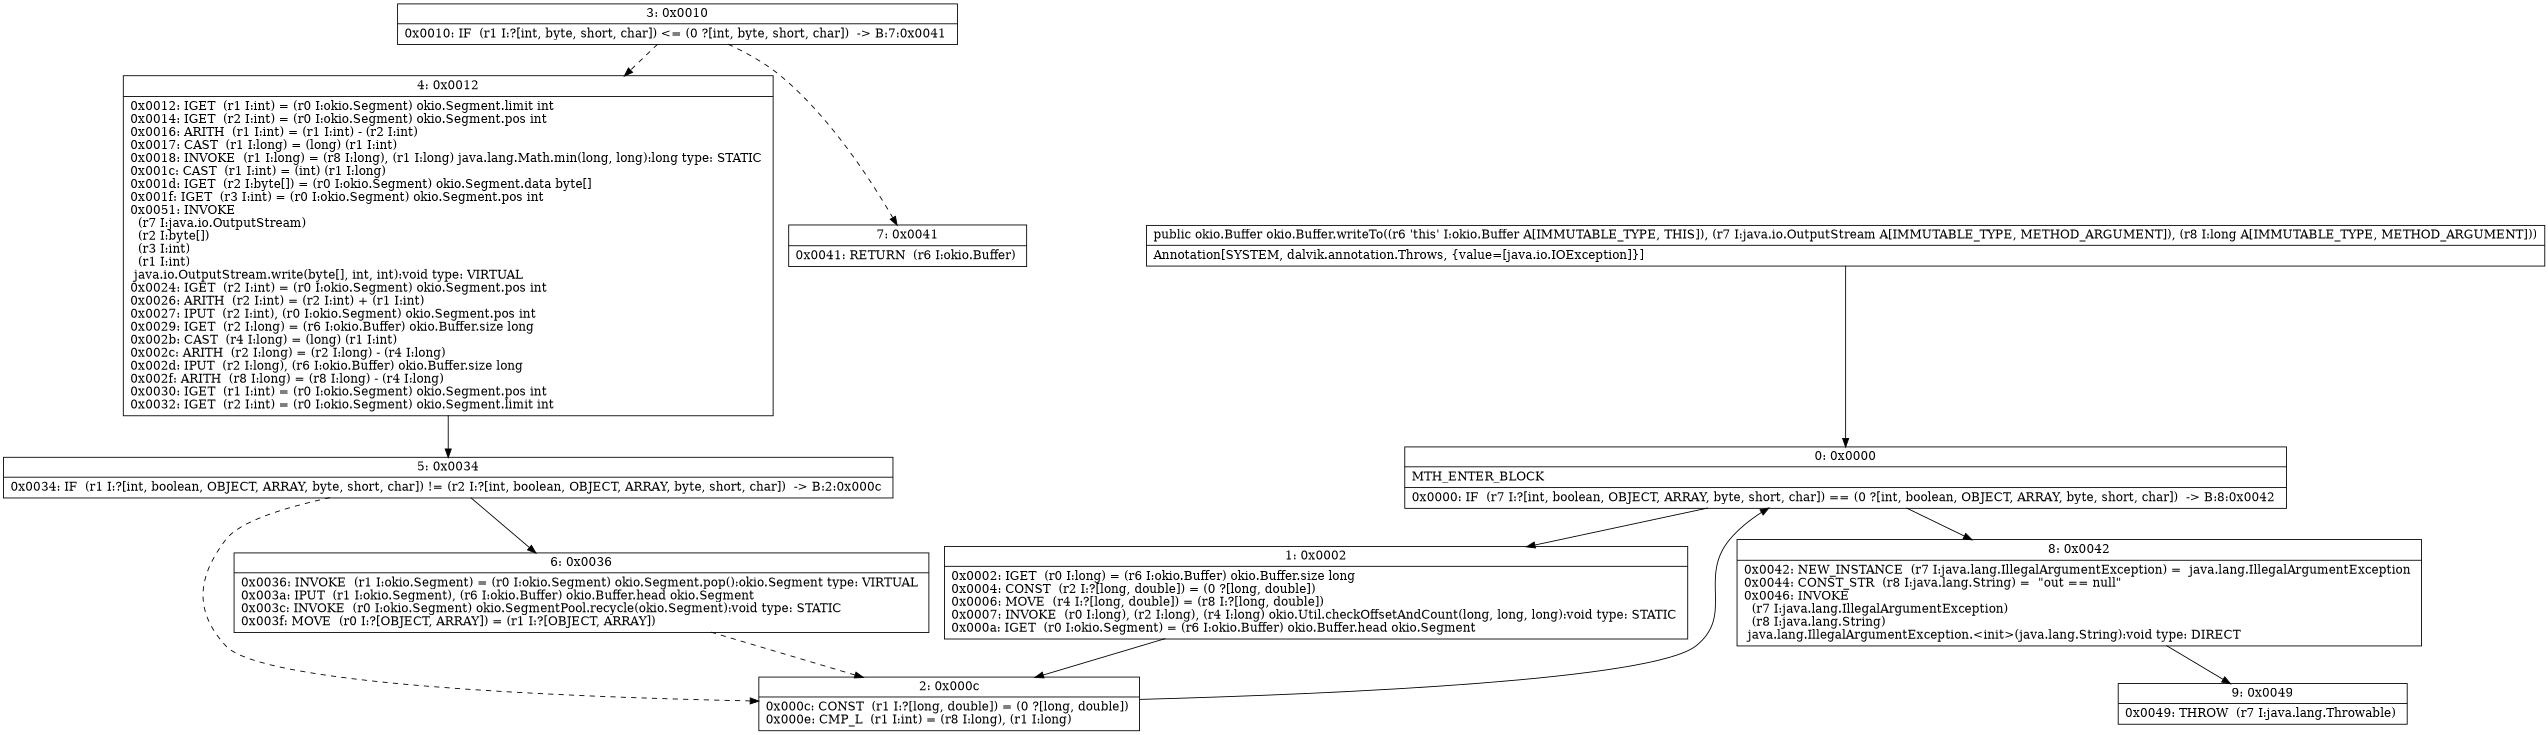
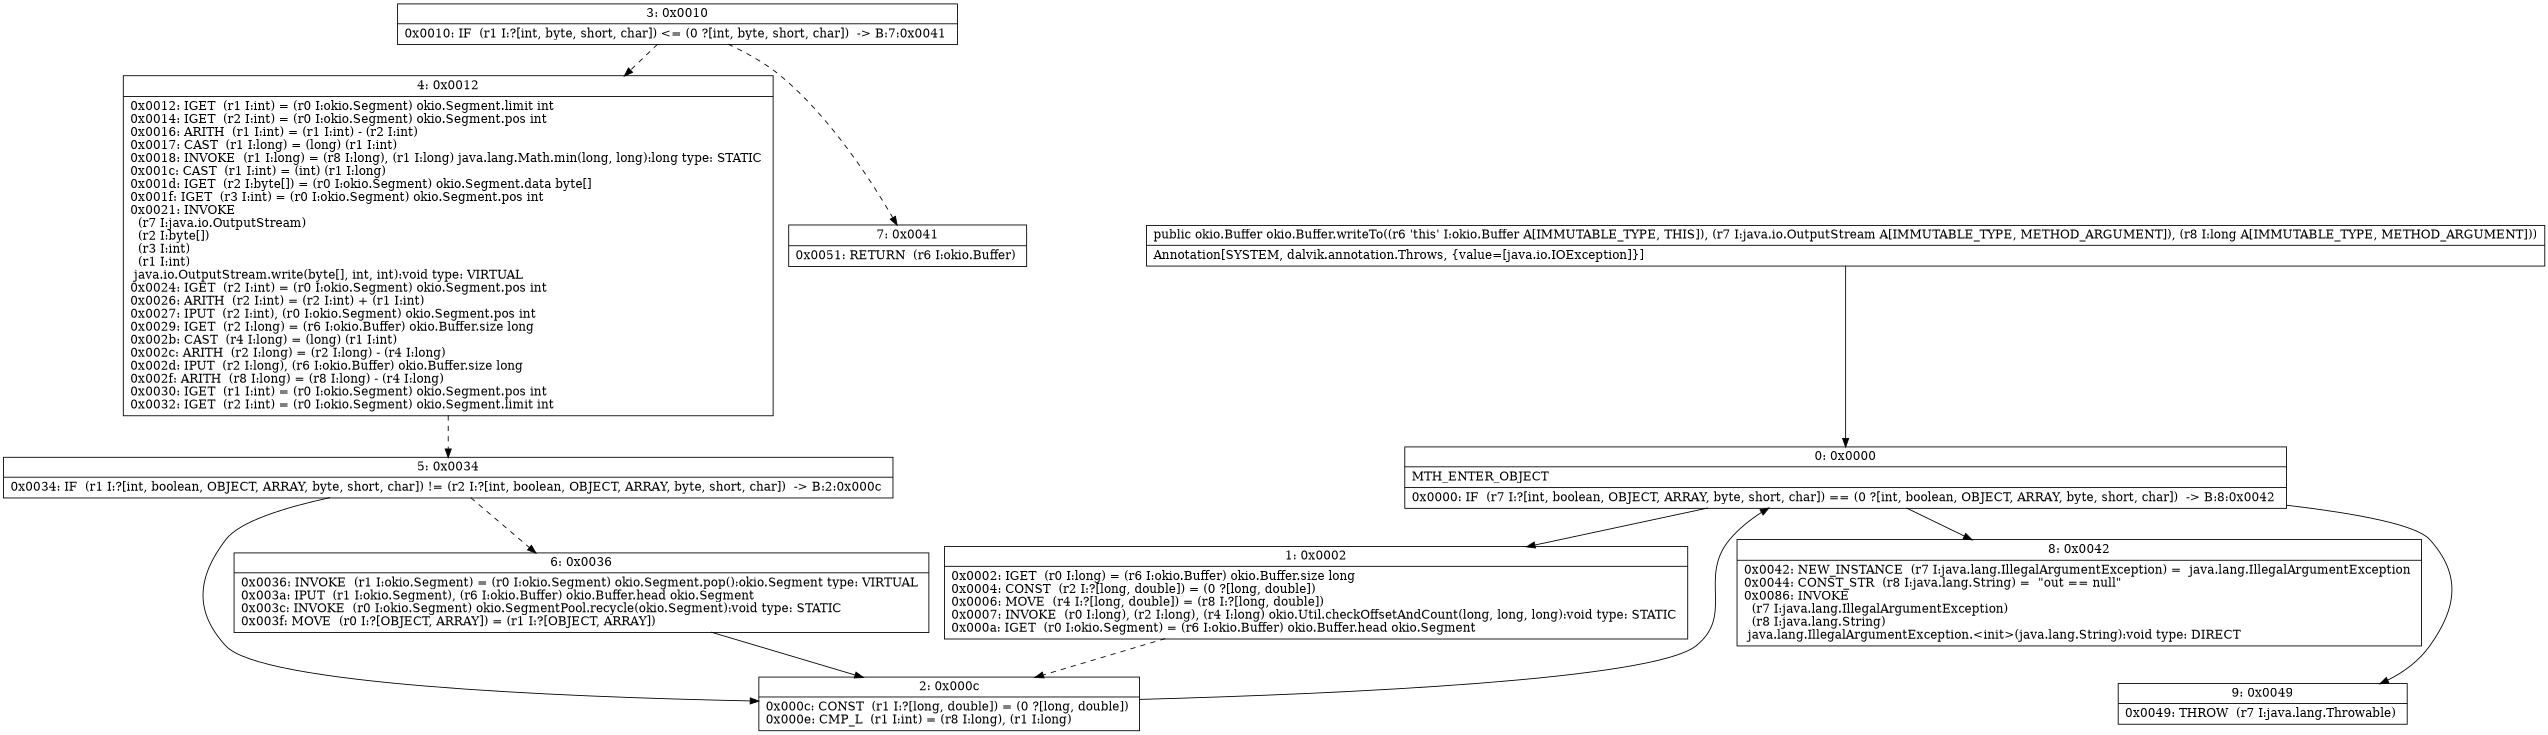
(187, 210) -> (187, 210)
(908, 256) -> (908, 256)
(448, 432) -> (448, 432)
(1478, 477) -> (1480, 477)
(500, 523) -> (500, 523)
(1801, 596) -> (1801, 596)
(783, 654) -> (783, 654)
(1104, 657) -> (1104, 657)
(2195, 662) -> (2437, 549)
(370, 680) -> (370, 680)
